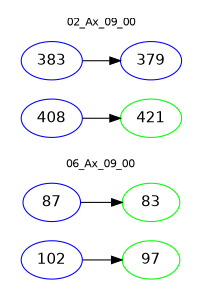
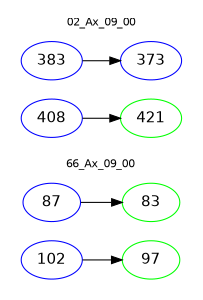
(151, 61) -> (151, 61)
(101, 165) -> (101, 165)
